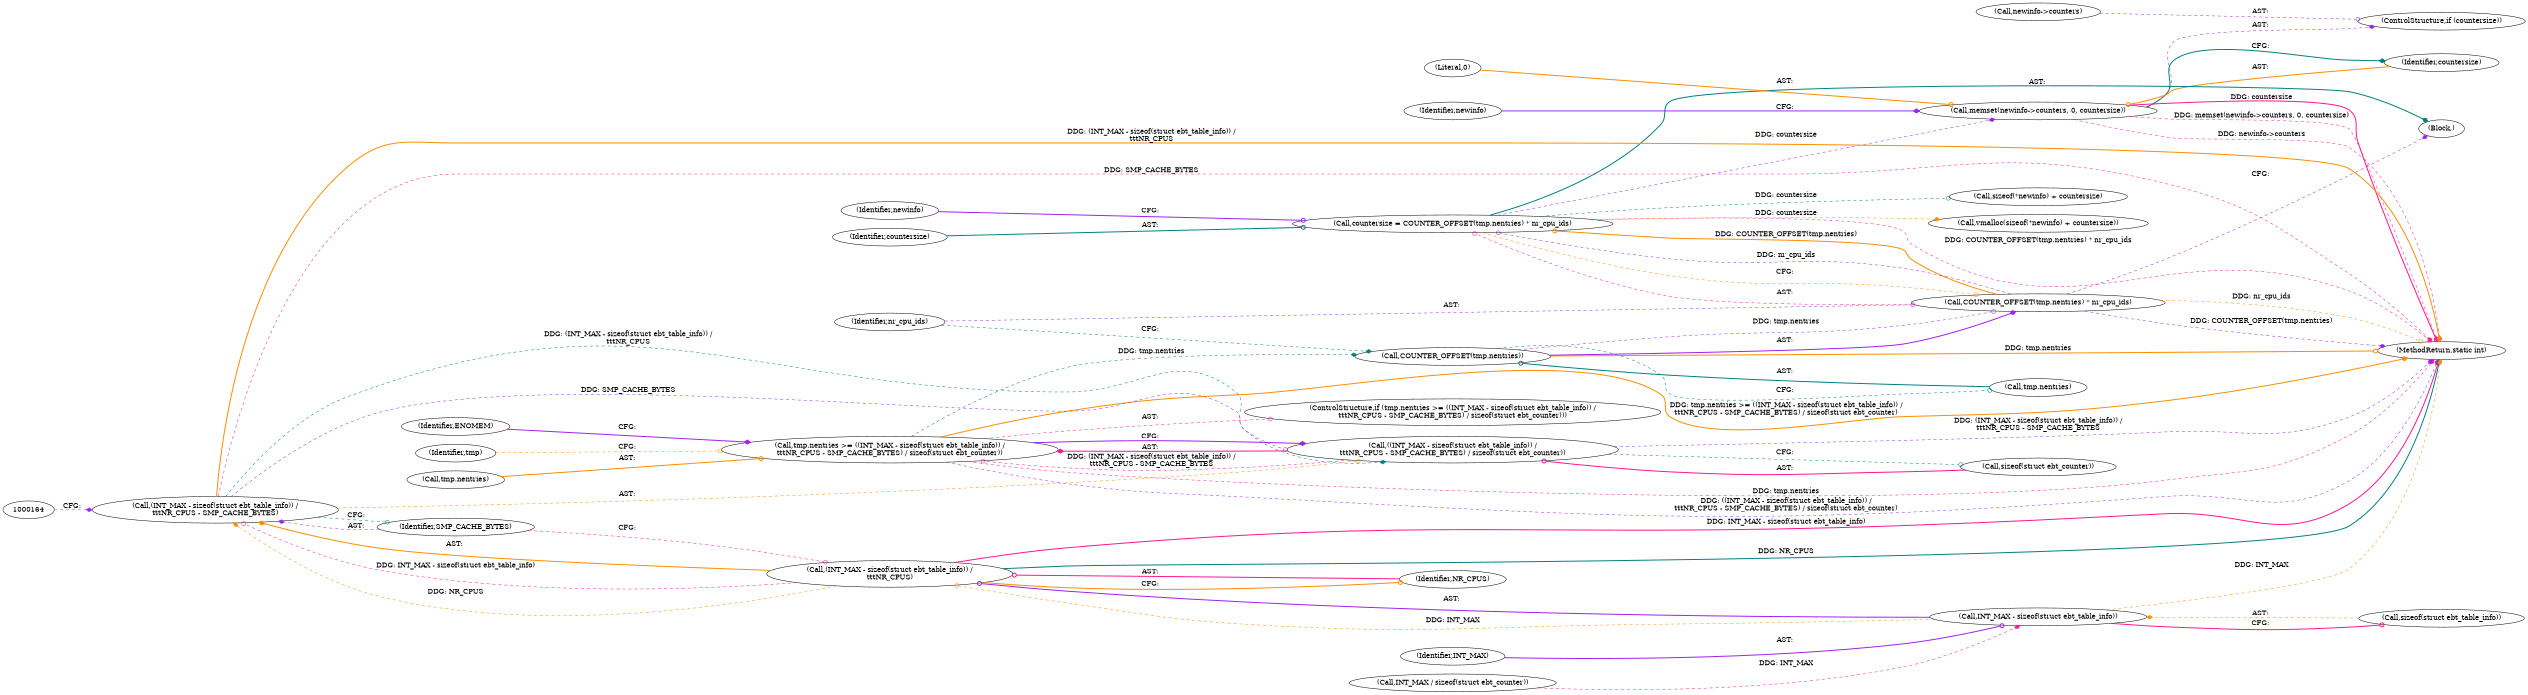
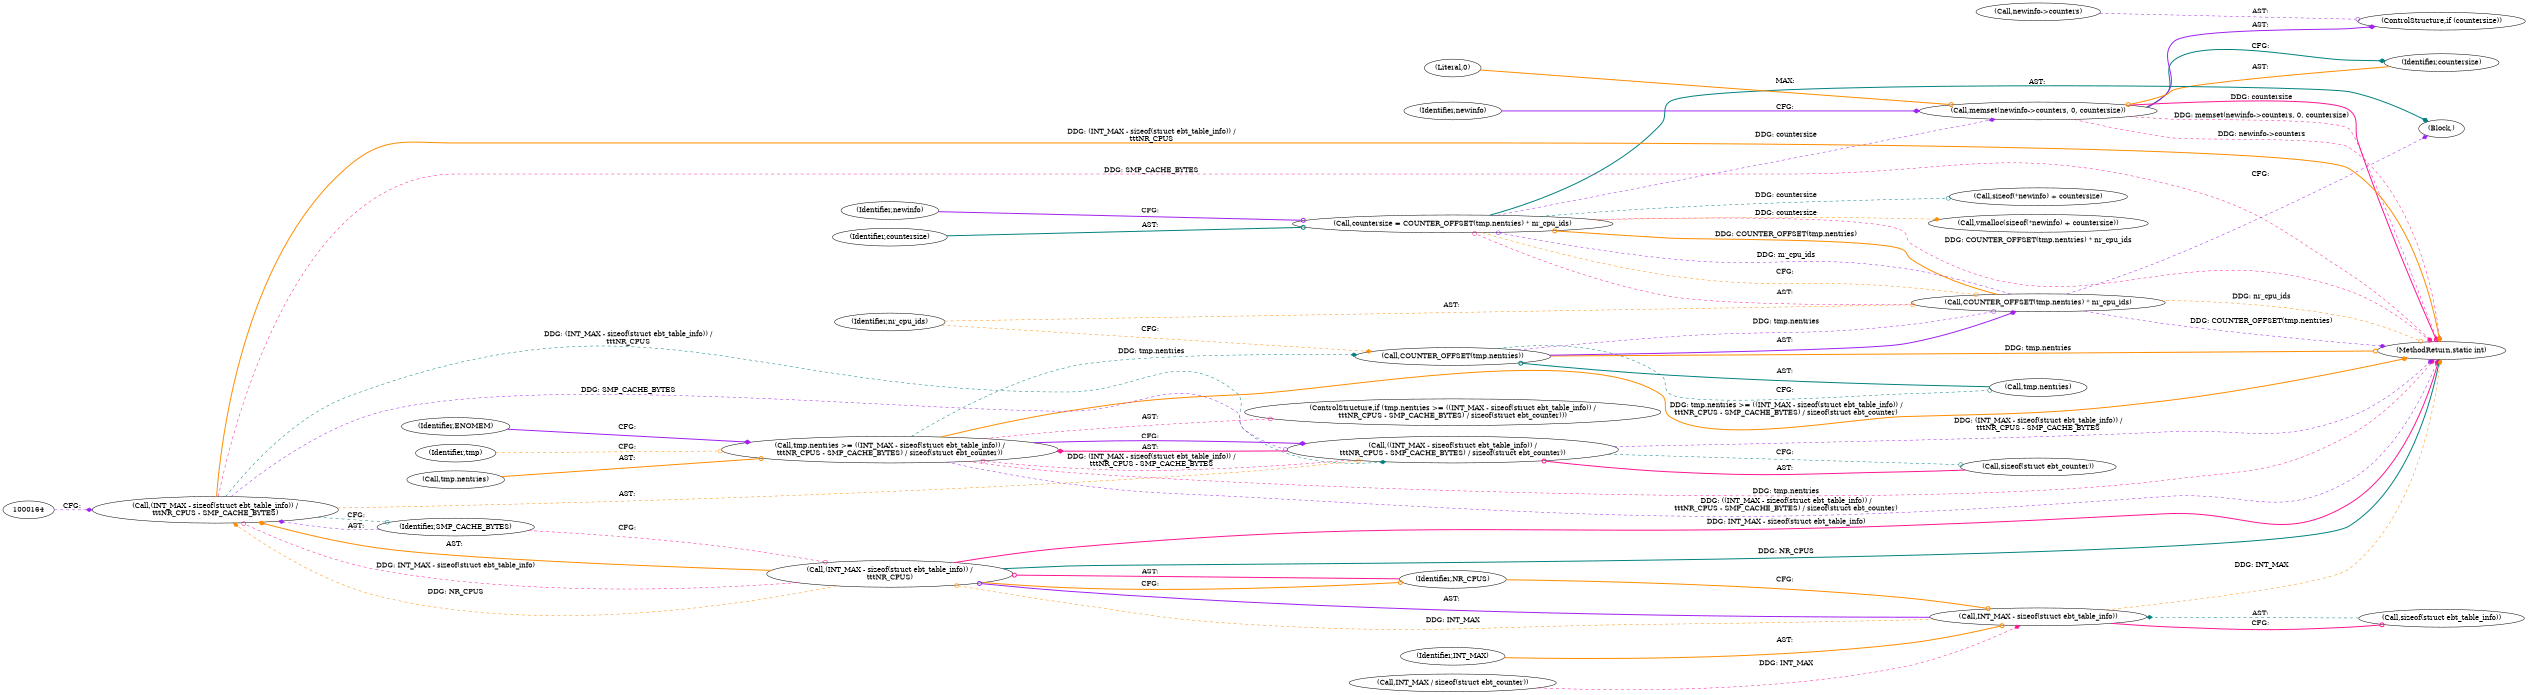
(2231, 32) -> (2231, 32)
(1786, 81) -> (1786, 81)
(1428, 313) -> (1428, 313)
(1154, 338) -> (1154, 338)
none -> (1747, 587)
(2256, 618) -> (2256, 618)
(1753, 655) -> (1753, 655)
